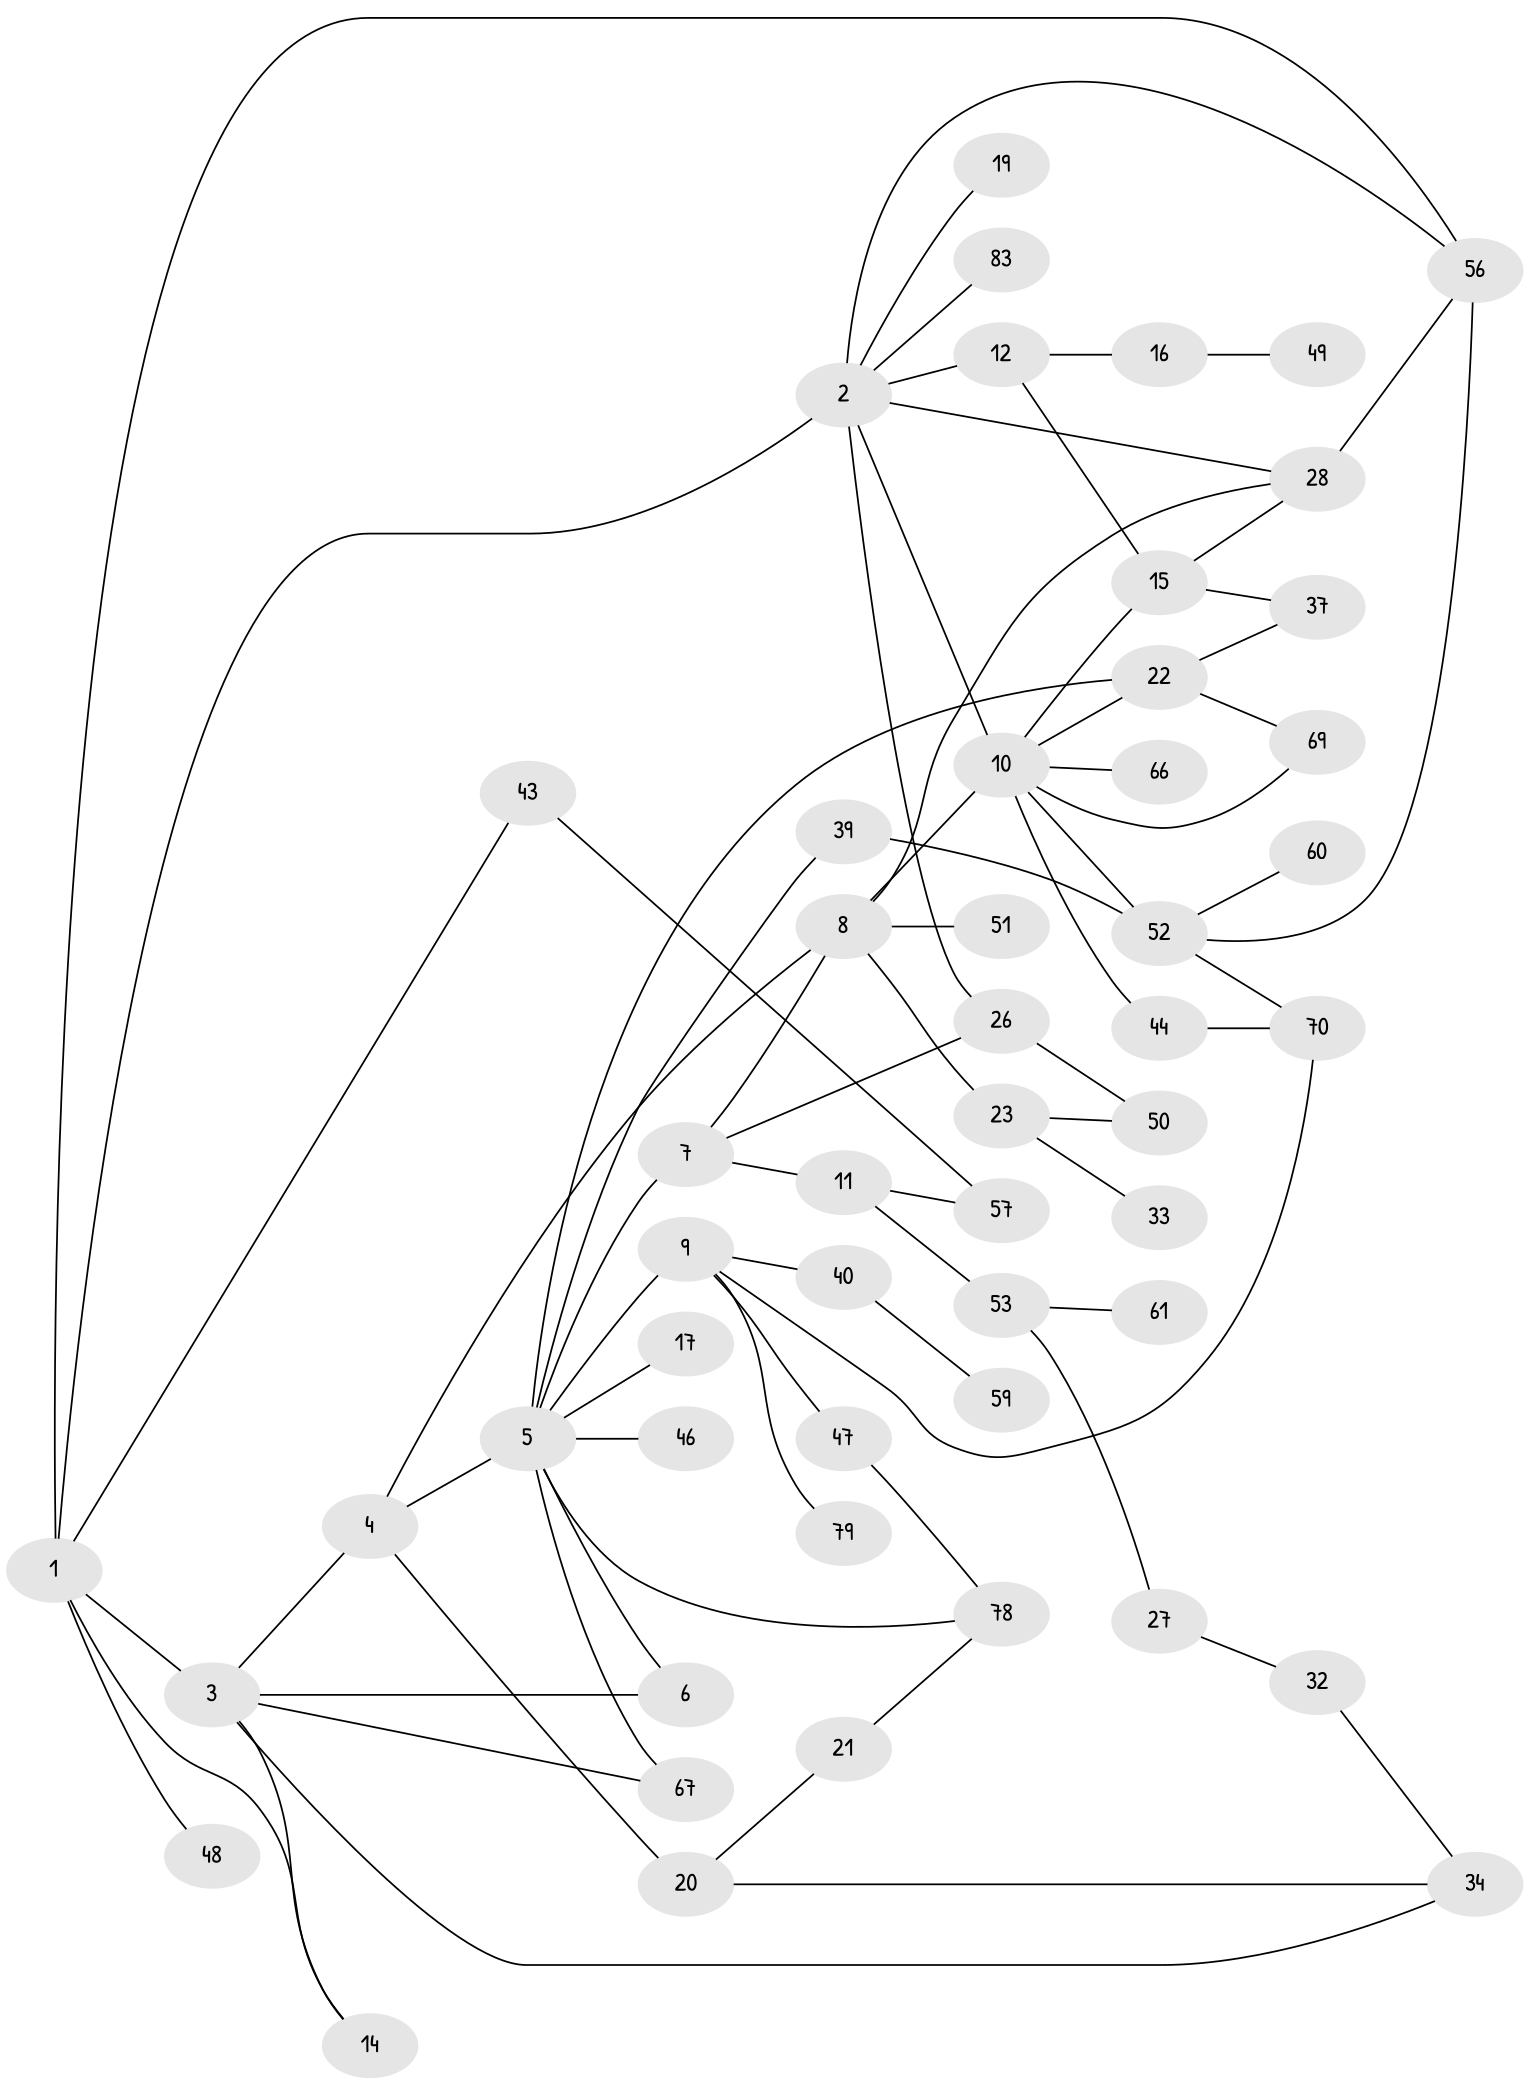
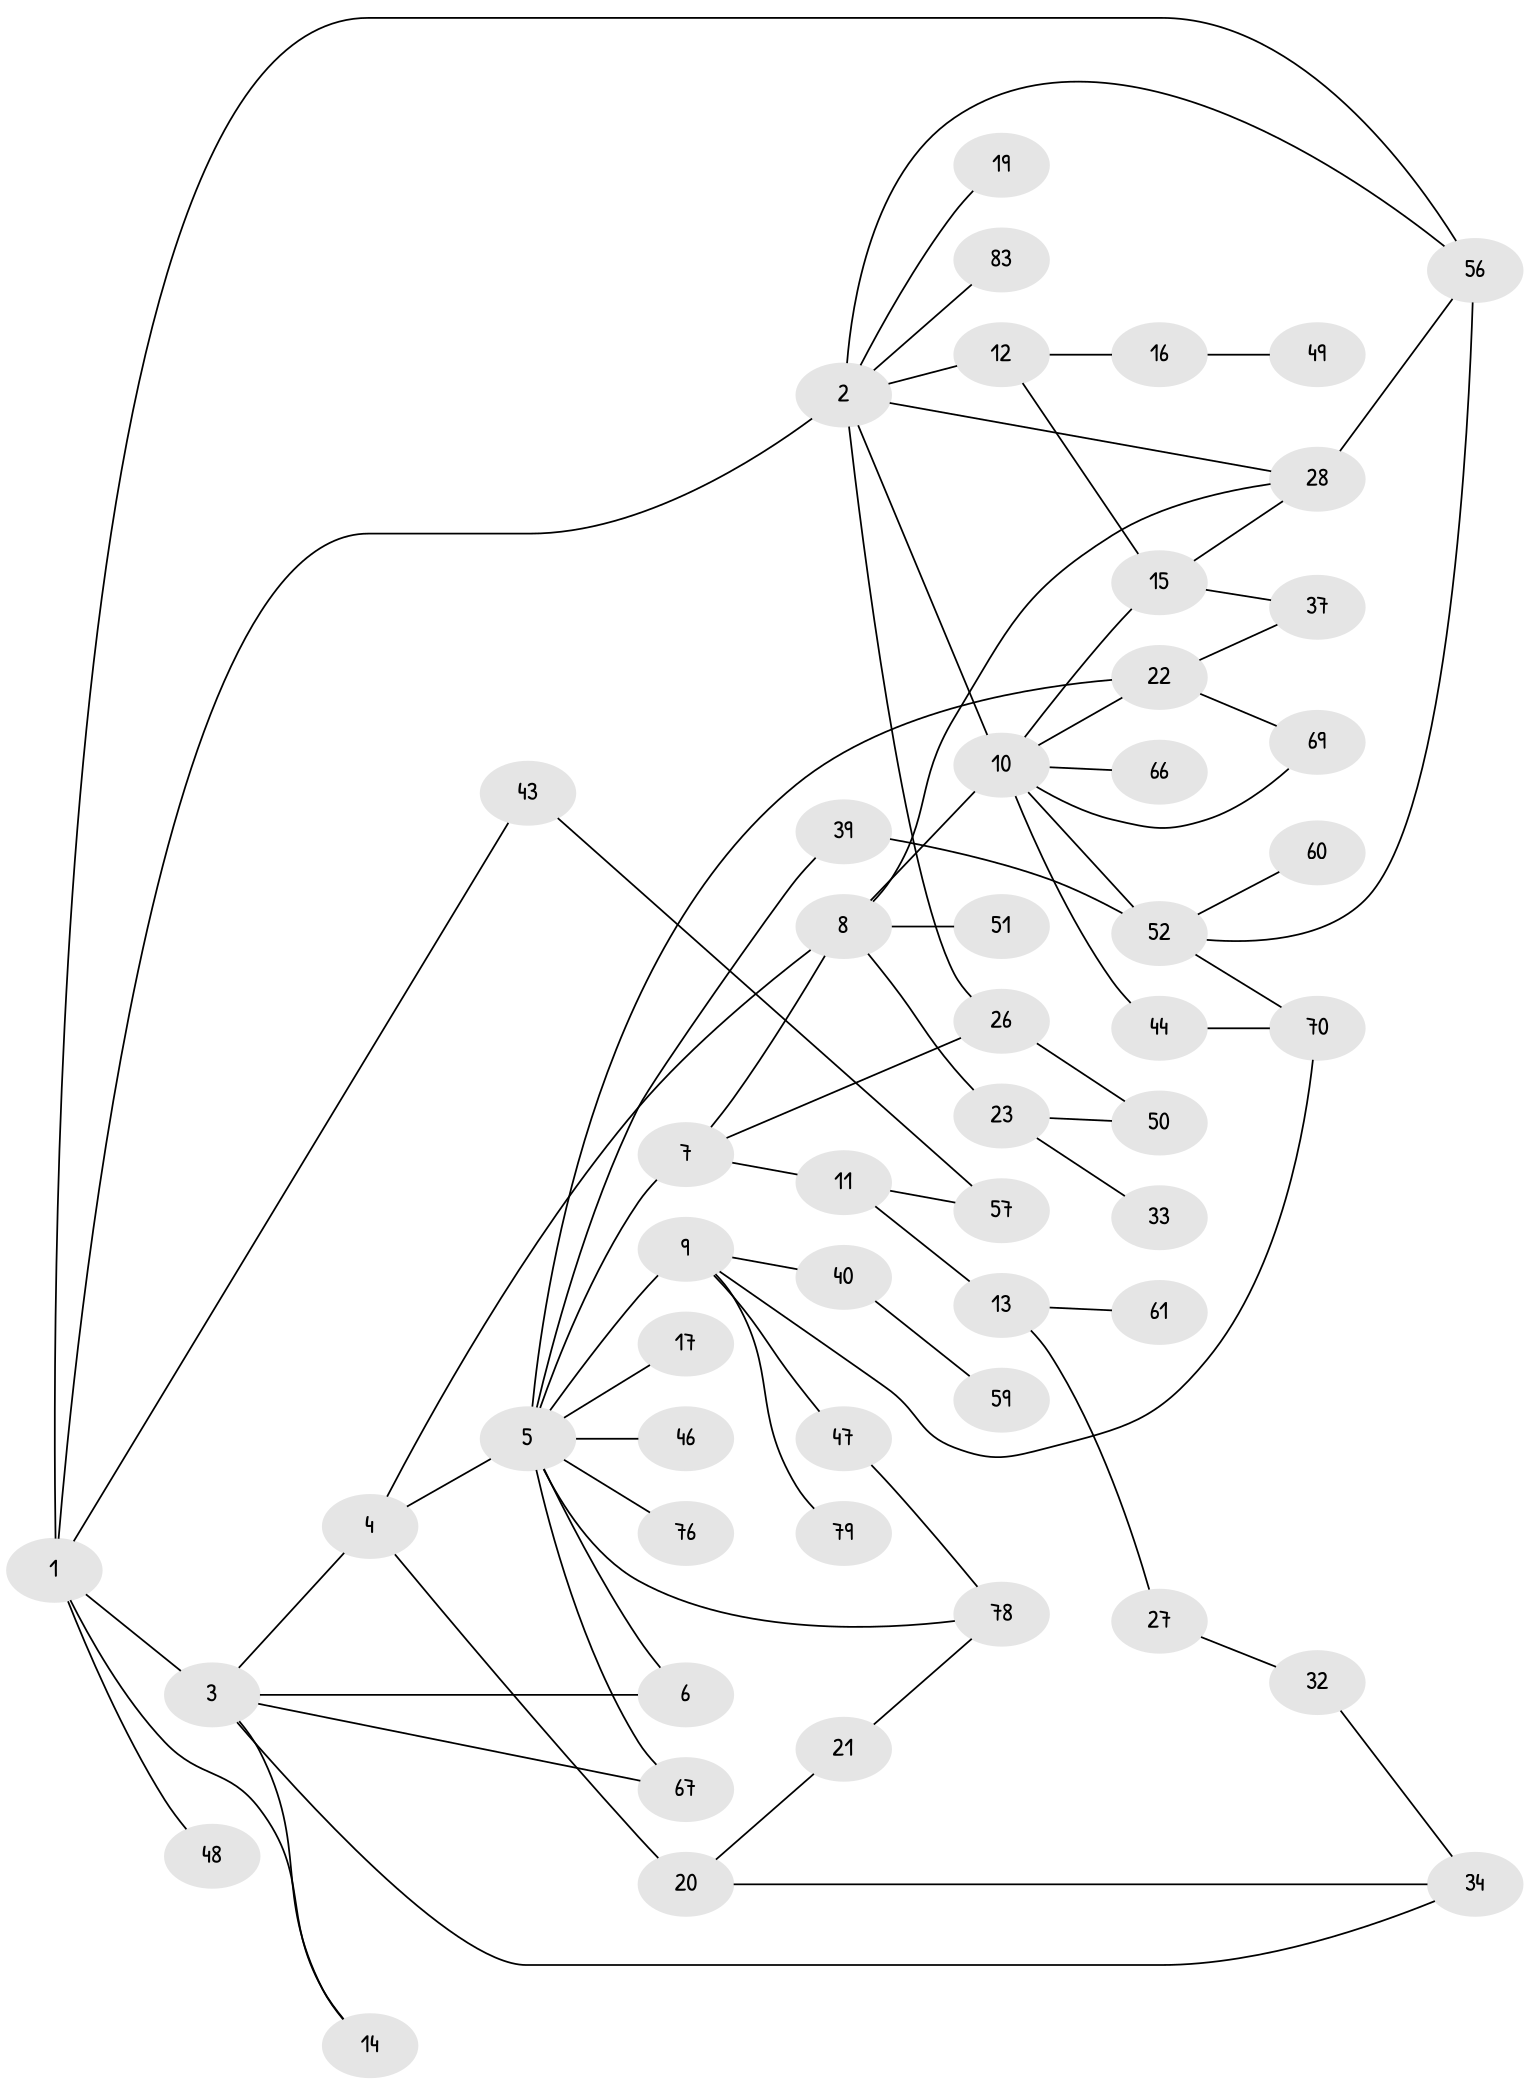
(1002, 1305) -> (1002, 1305)
none -> (686, 1533)
